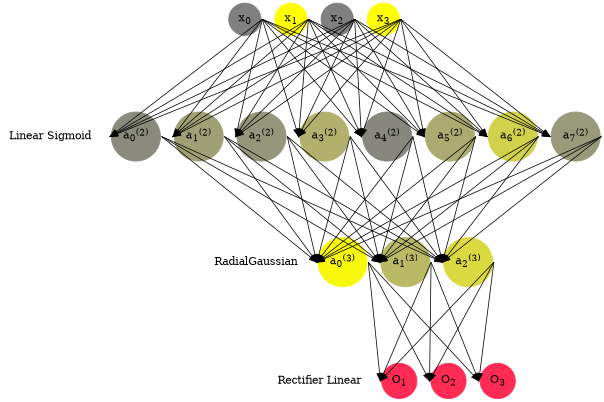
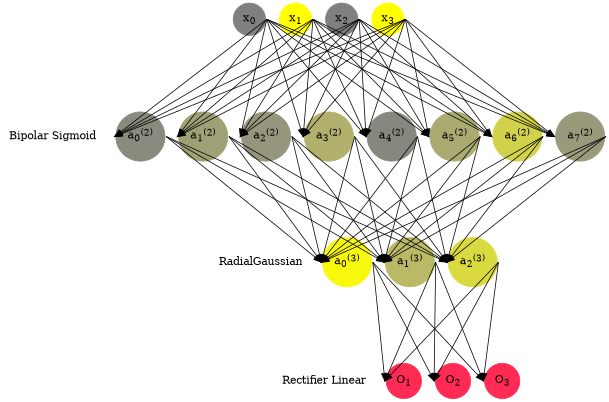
(50, 137) -> (53, 137)
